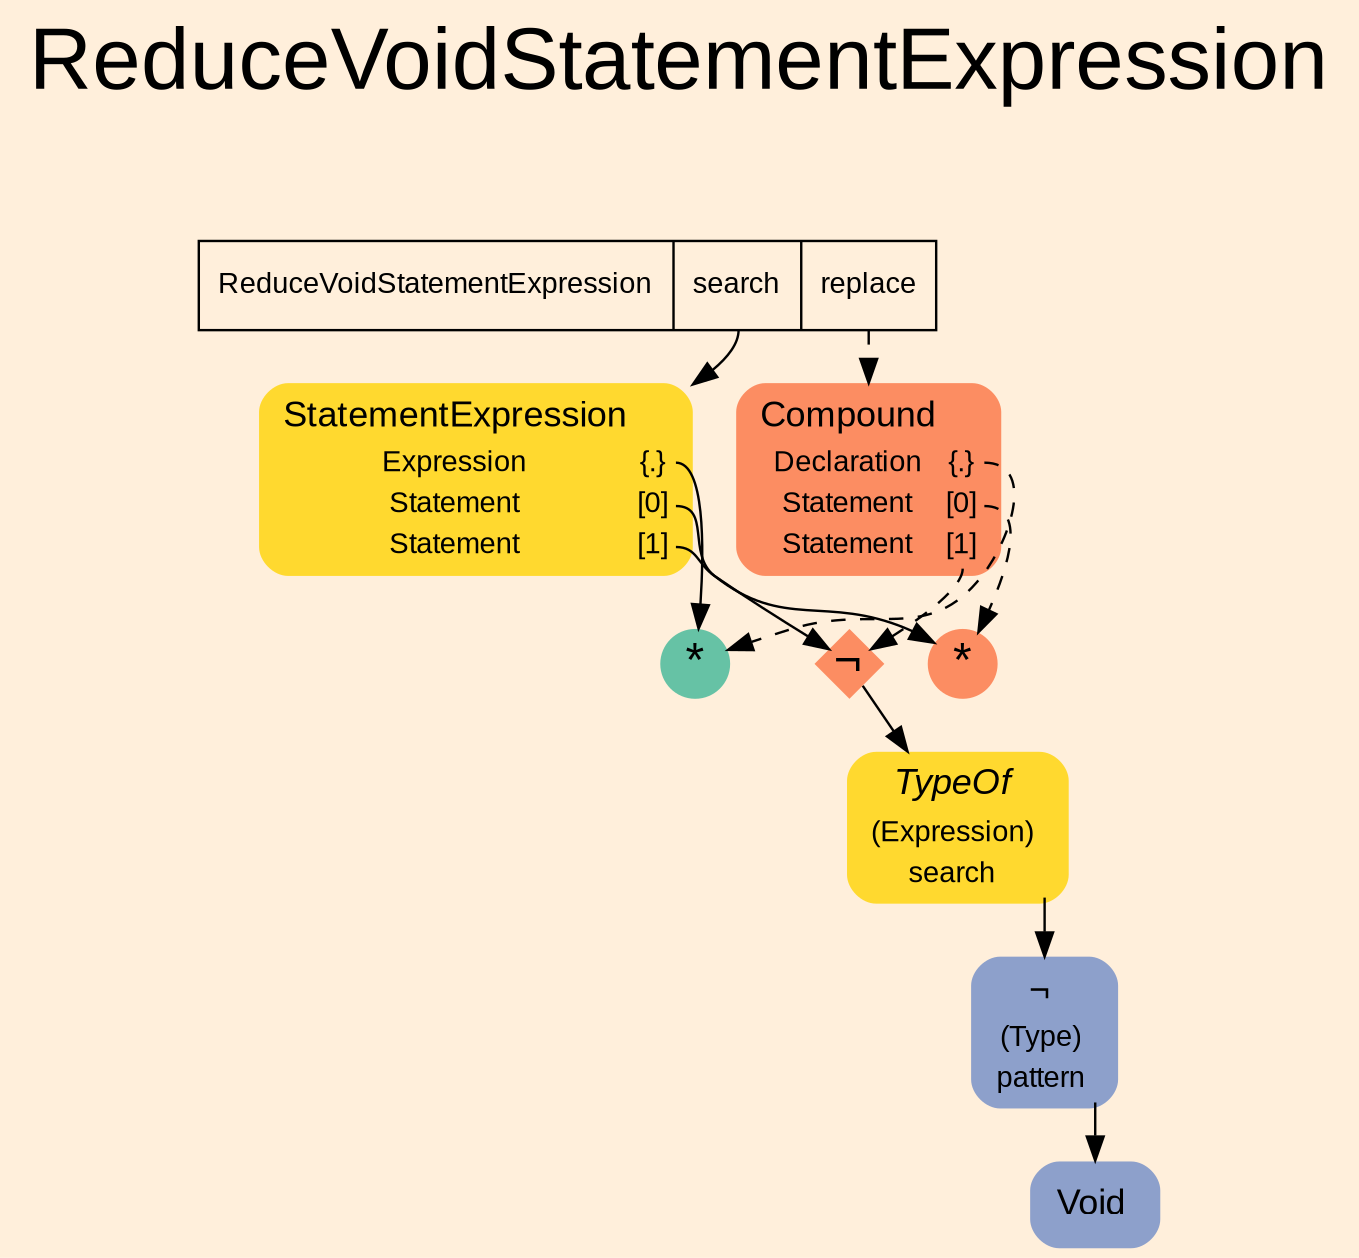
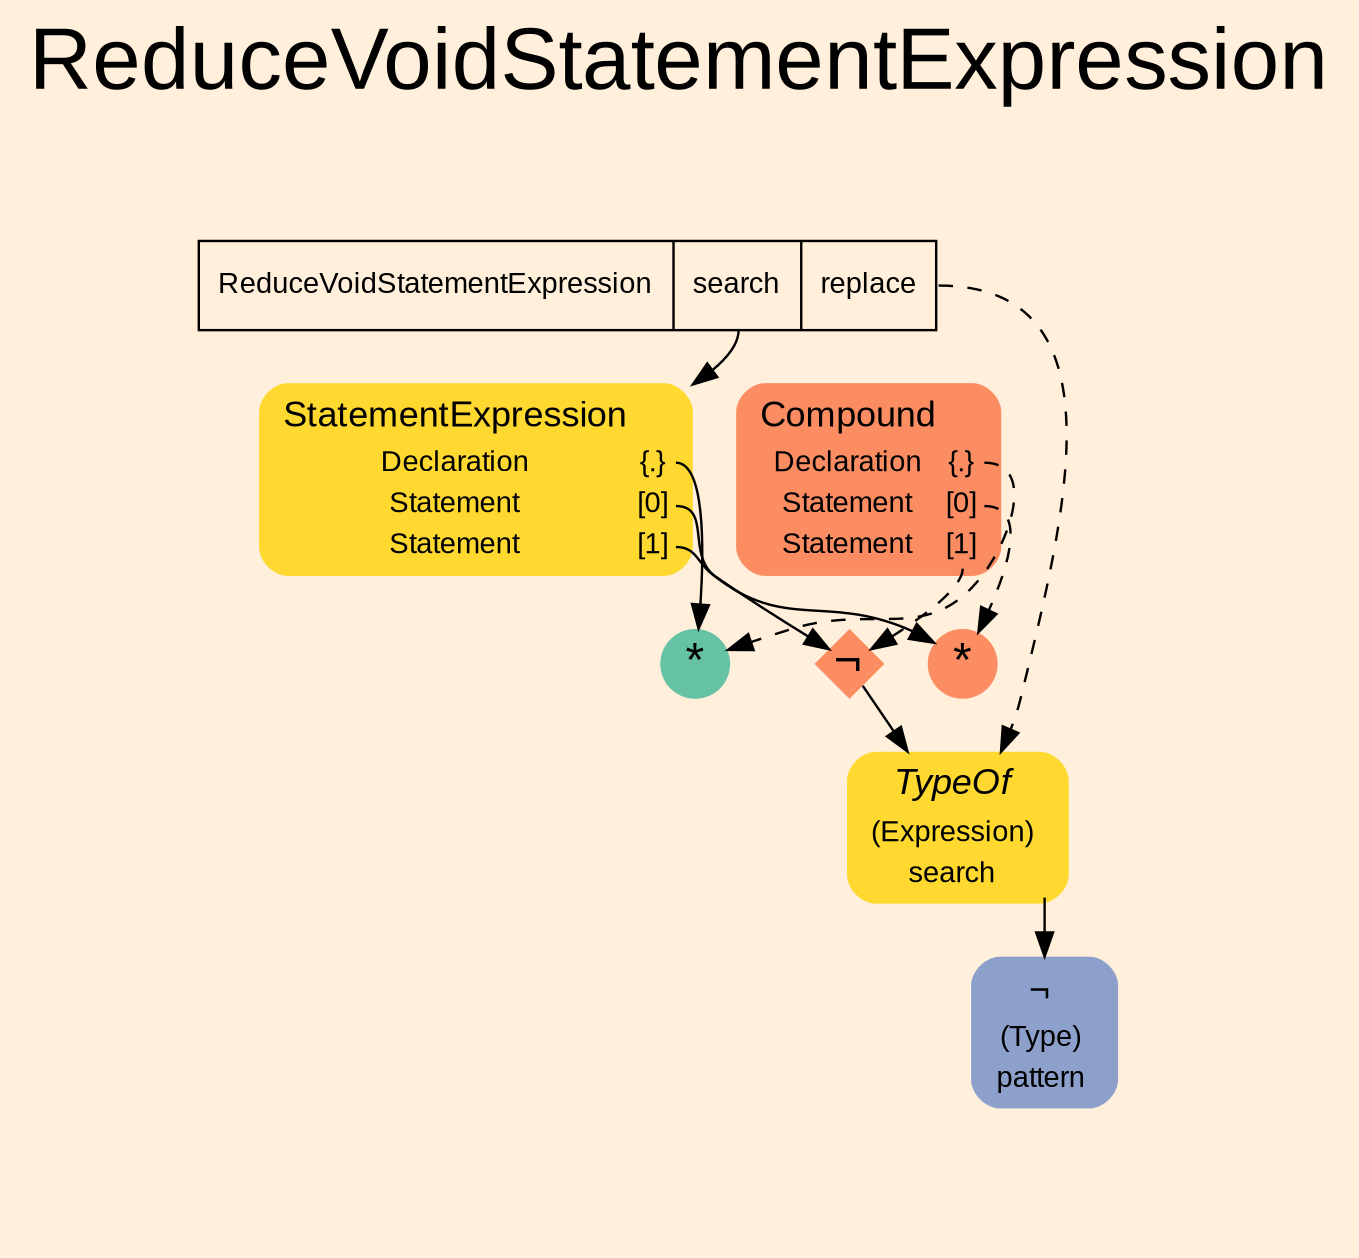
(869, 345) -> (1064, 473)
(455, 463) -> (455, 463)
(1095, 1205) -> none
